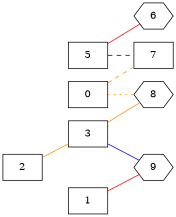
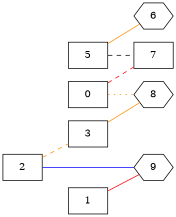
(124, 34) -> (124, 34)
(121, 75) -> (121, 75)
(55, 151) -> (55, 151)
(124, 152) -> (88, 167)
